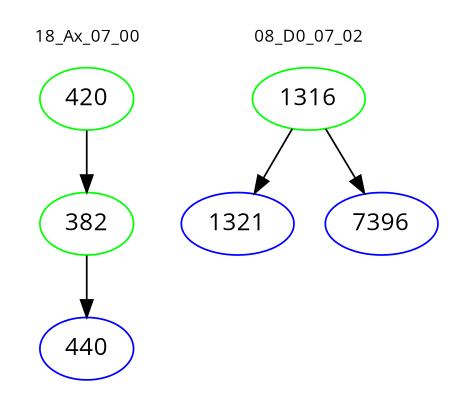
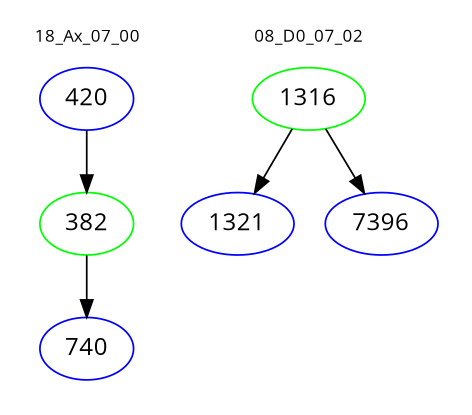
(87, 99) -> (87, 99)
(87, 349) -> (87, 349)
